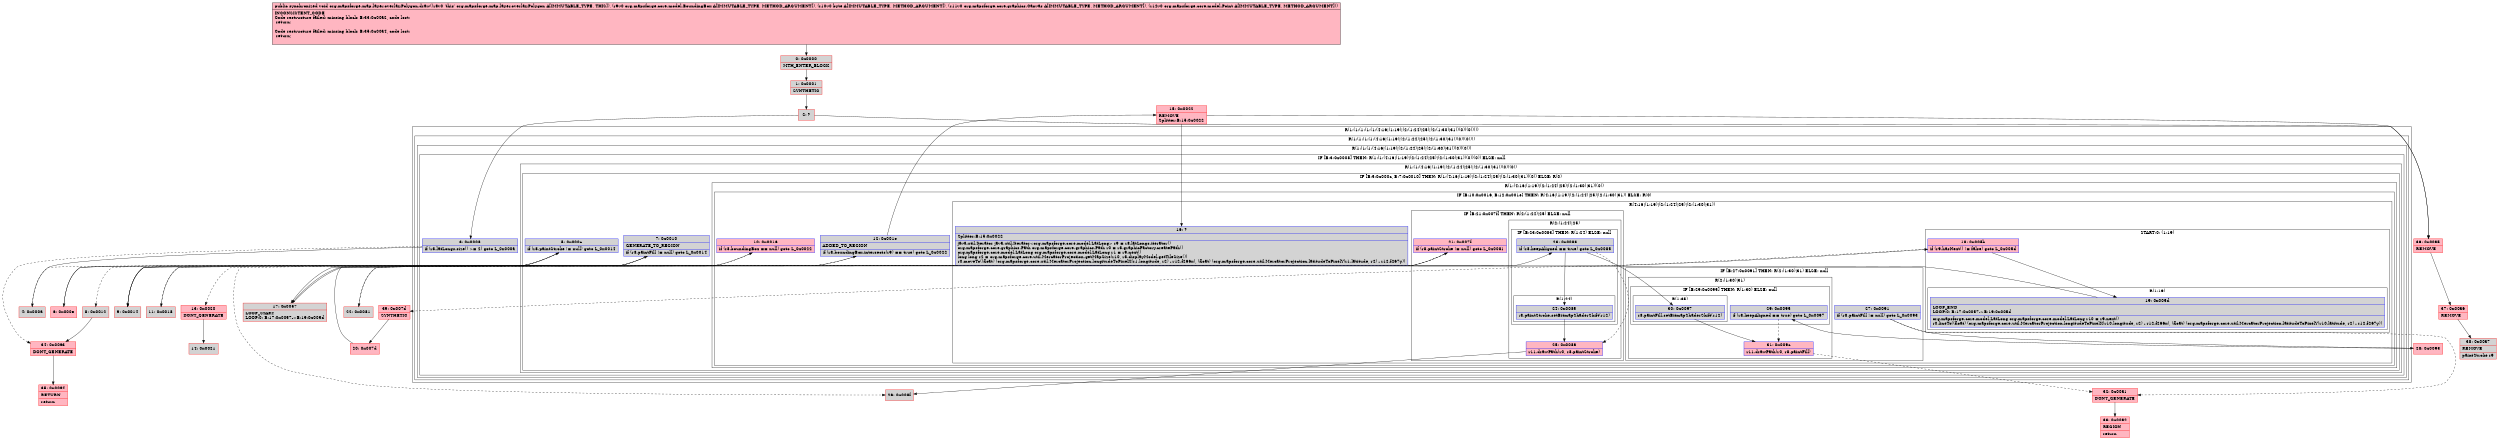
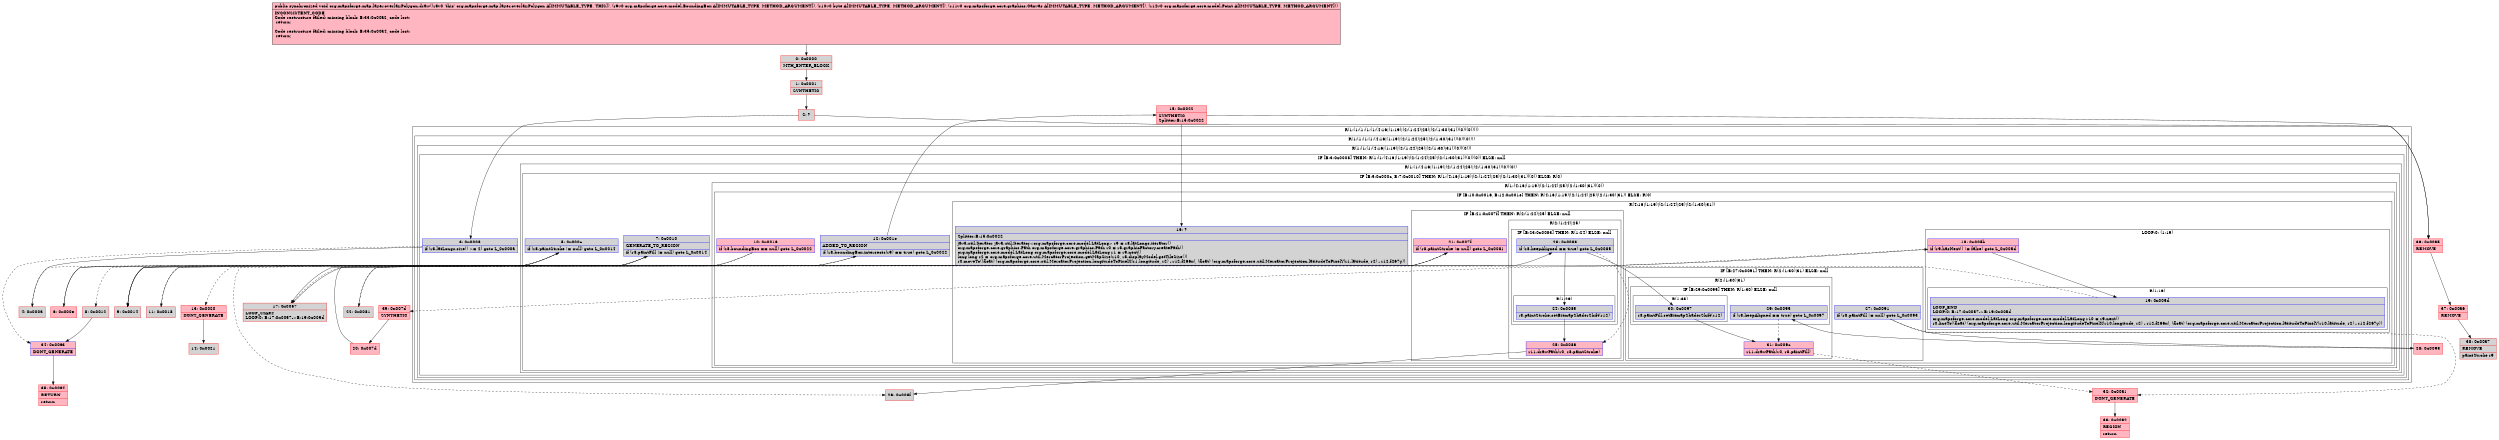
(1169, 116) -> (1172, 116)
(2157, 233) -> (2157, 233)
(426, 266) -> (429, 266)
(1191, 266) -> (1191, 266)
(1564, 299) -> (1564, 299)
(53, 349) -> (53, 349)
